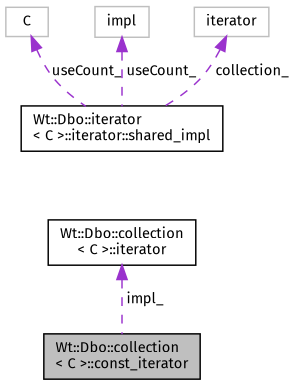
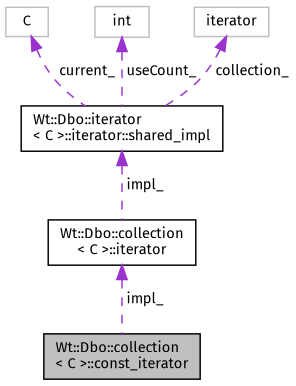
(122, 22) -> (122, 22)
(85, 72) -> (85, 72)
none -> (122, 193)
